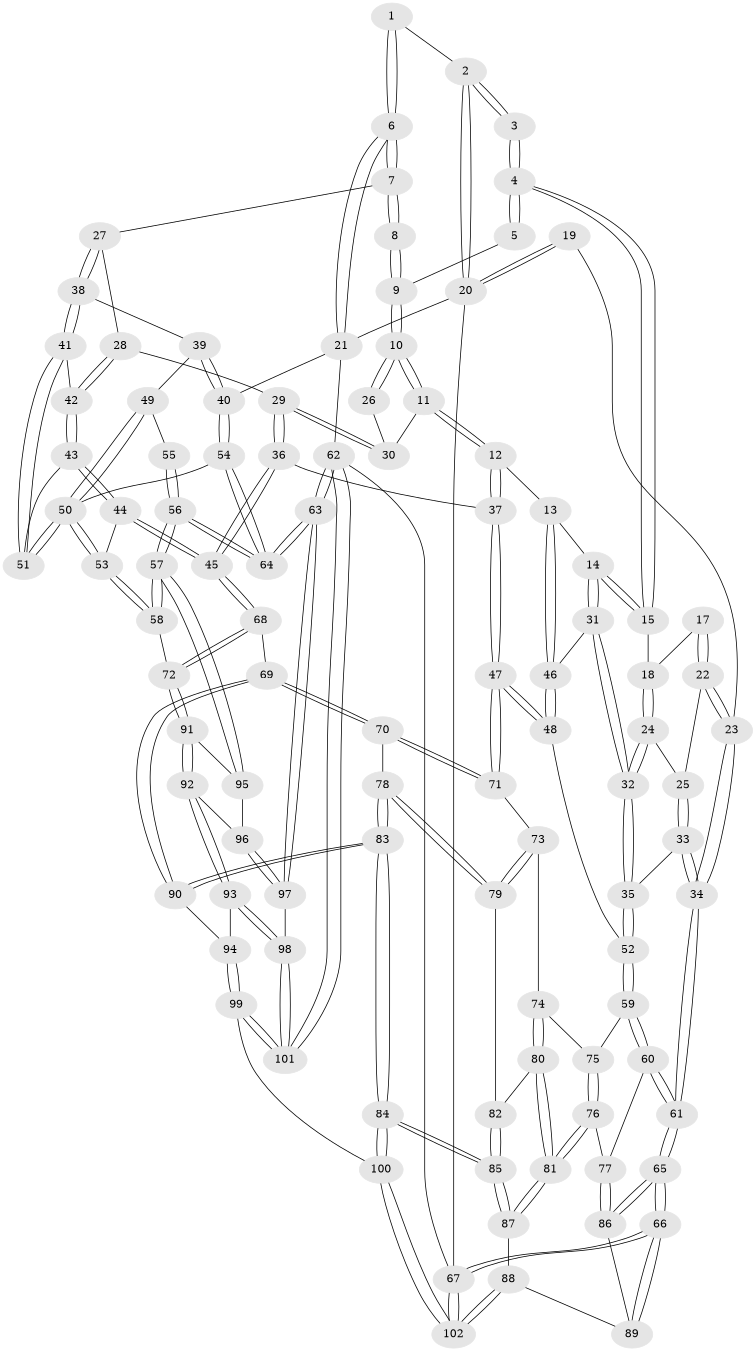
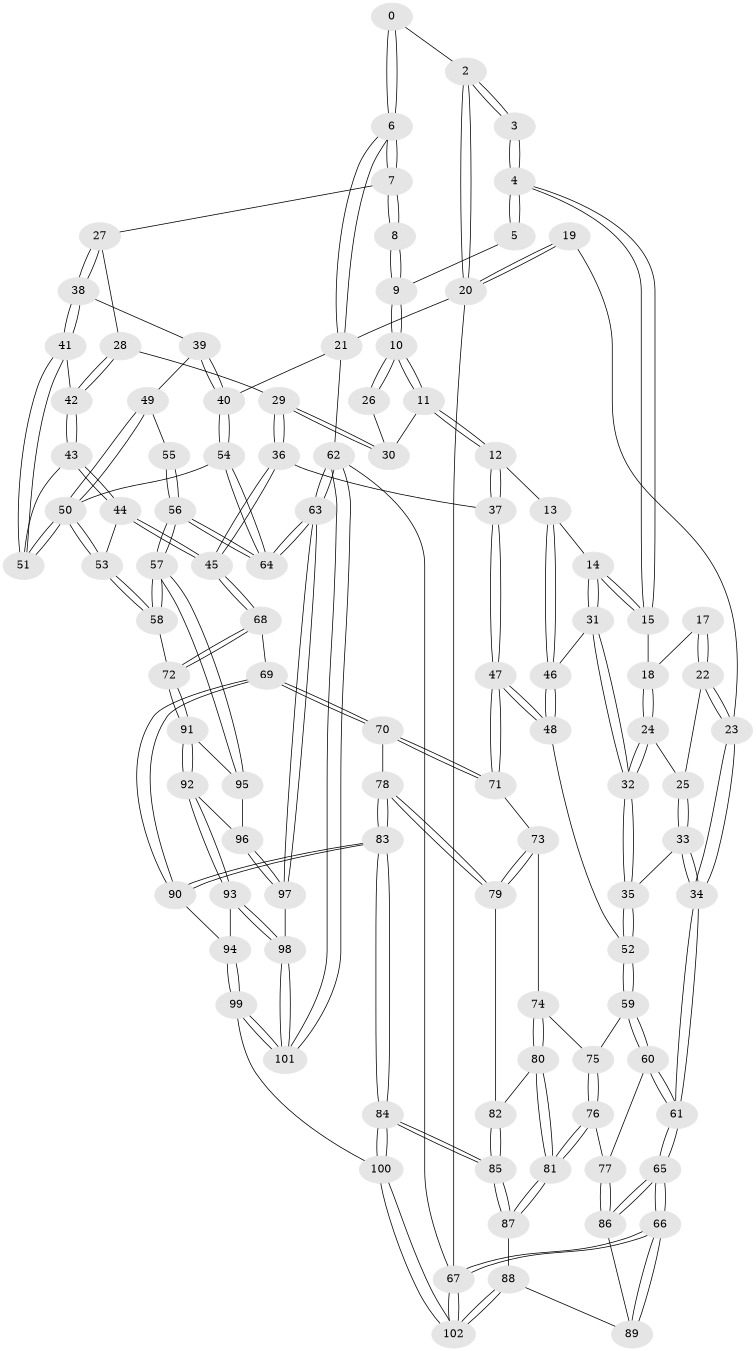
(392, 17) -> (392, 17)
